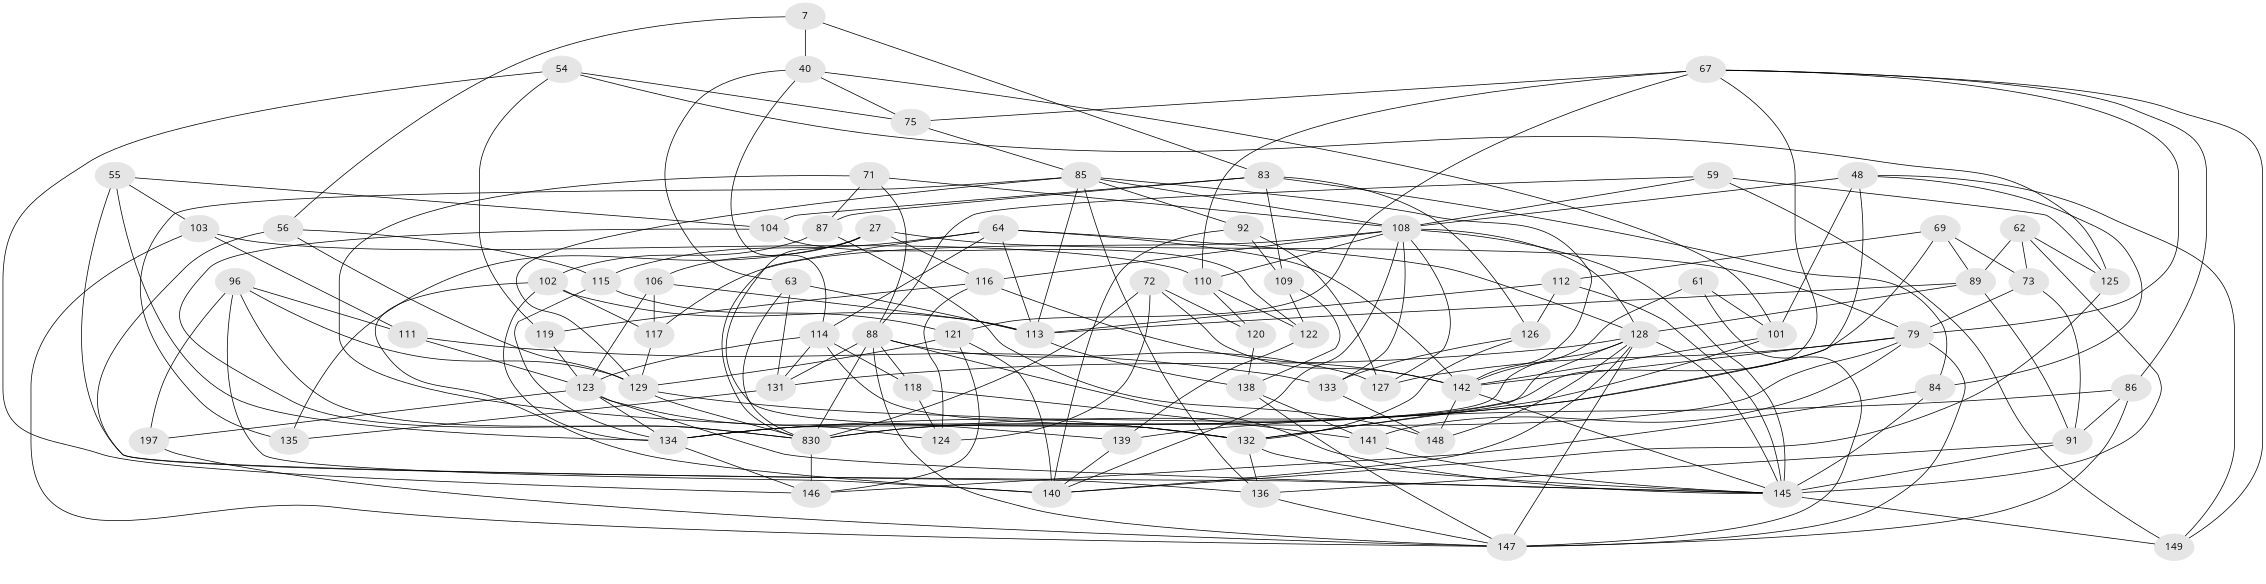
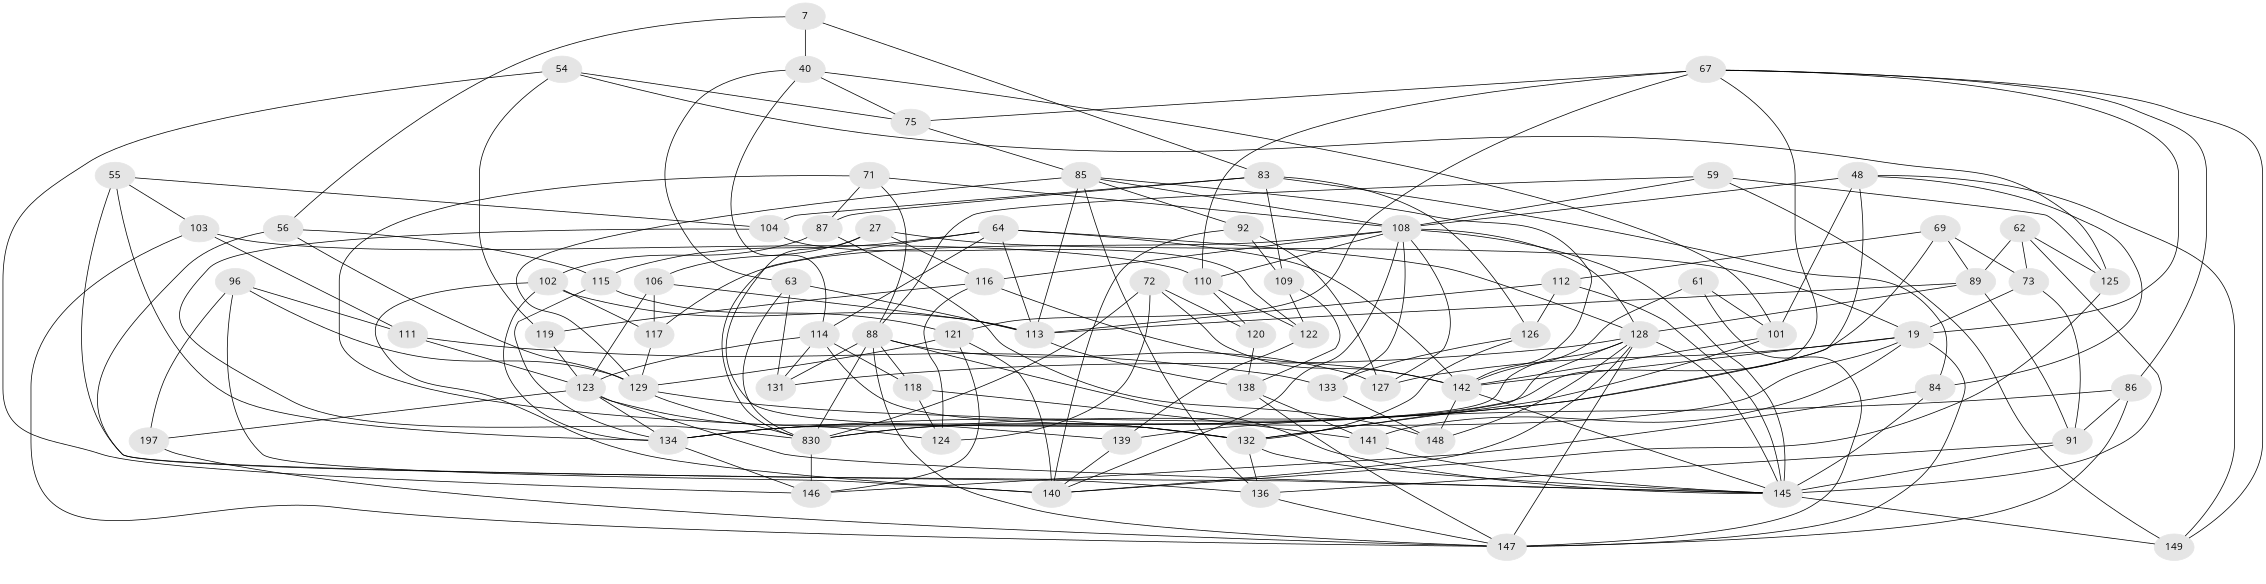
(1914, 335) -> (1914, 335)
(354, 410) -> none
(289, 441) -> none
